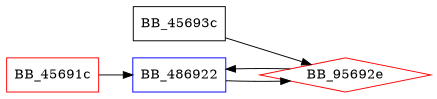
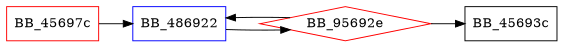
(264, 50) -> (443, 24)
(53, 75) -> (53, 24)
